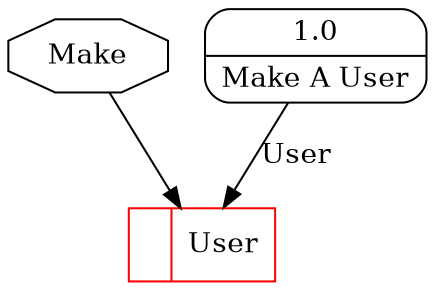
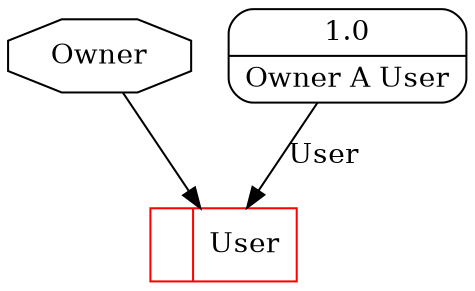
(88, 56) -> (100, 56)
(316, 78) -> (348, 78)
